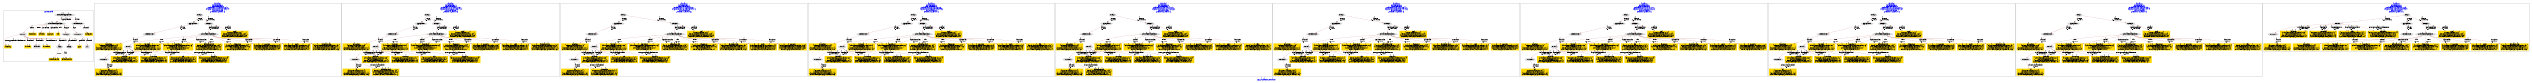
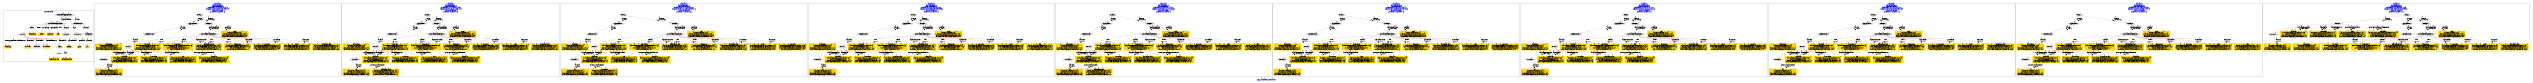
(42, 34) -> (42, 34)
(89, 34) -> (89, 34)
(69, 47) -> (69, 47)
(87, 47) -> (87, 47)
